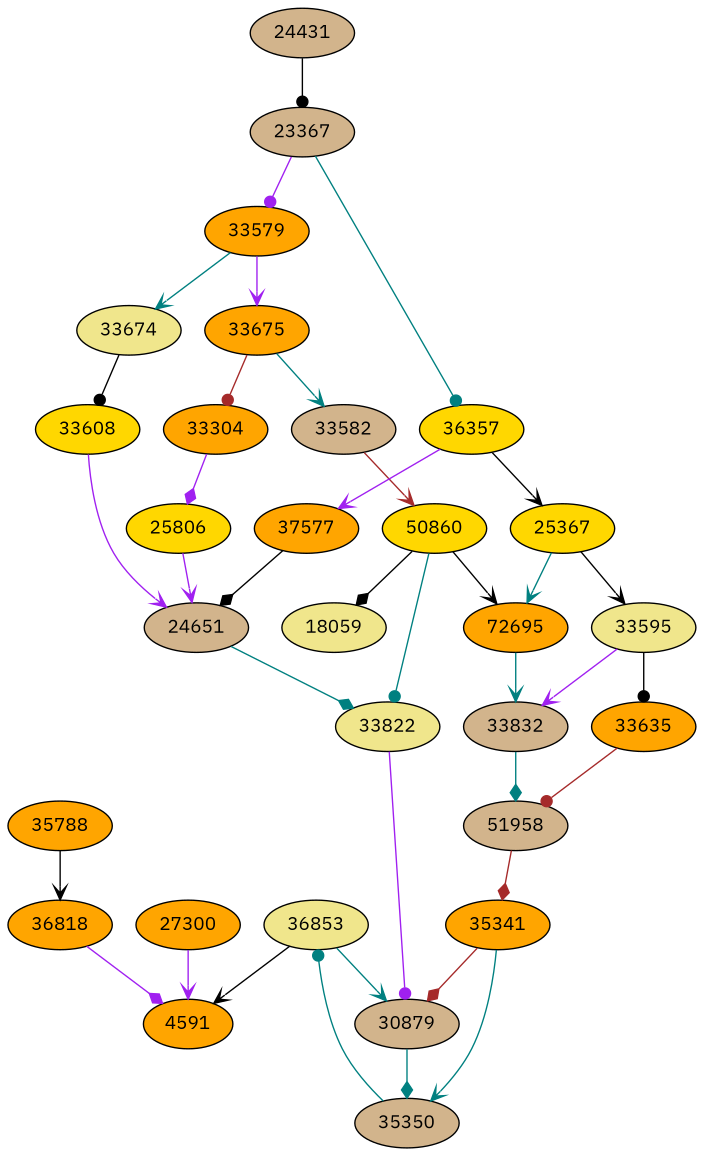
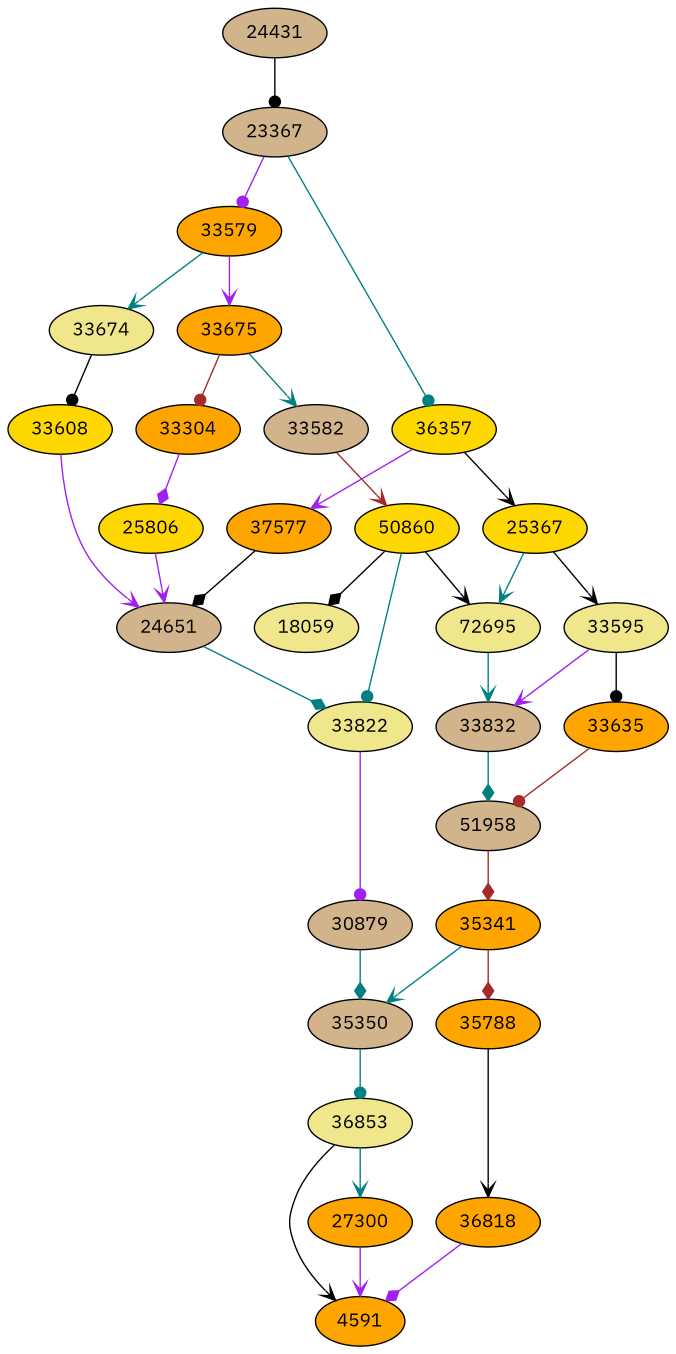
(516, 628) -> (488, 628)
(458, 968) -> (488, 966)
(357, 969) -> (360, 1166)
